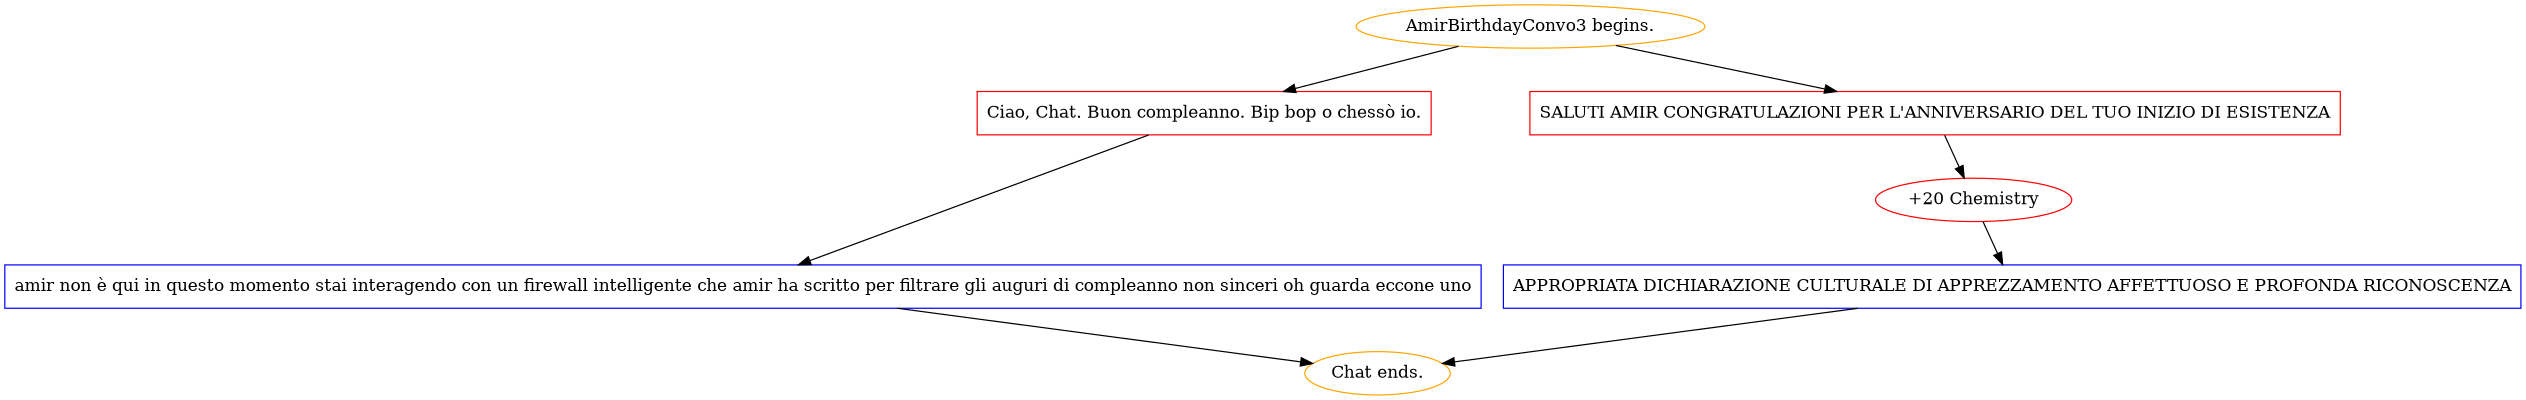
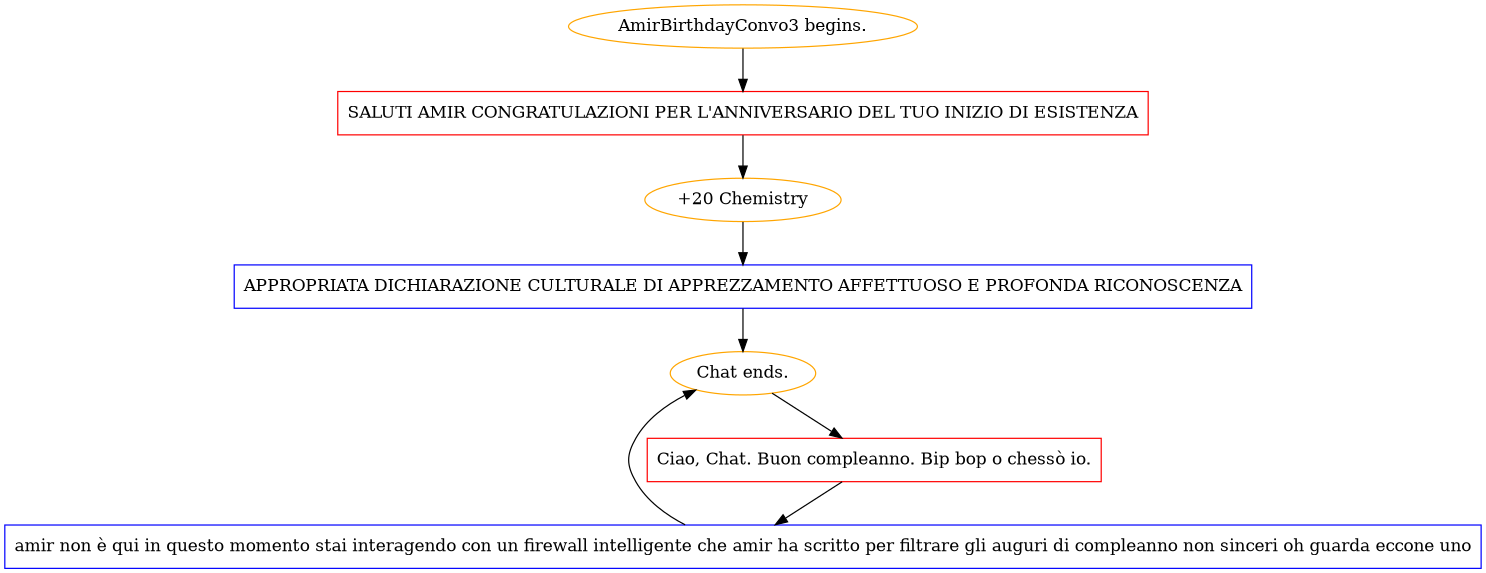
(1377, 67) -> (802, 412)
(1974, 200) -> (743, 200)
